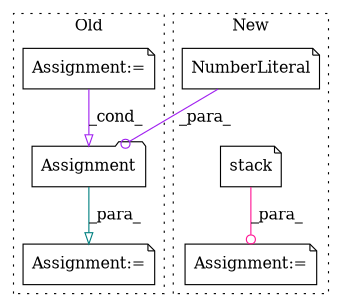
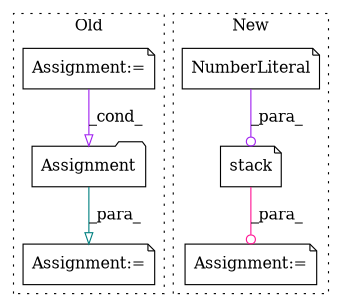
(180, 111) -> (251, 113)
